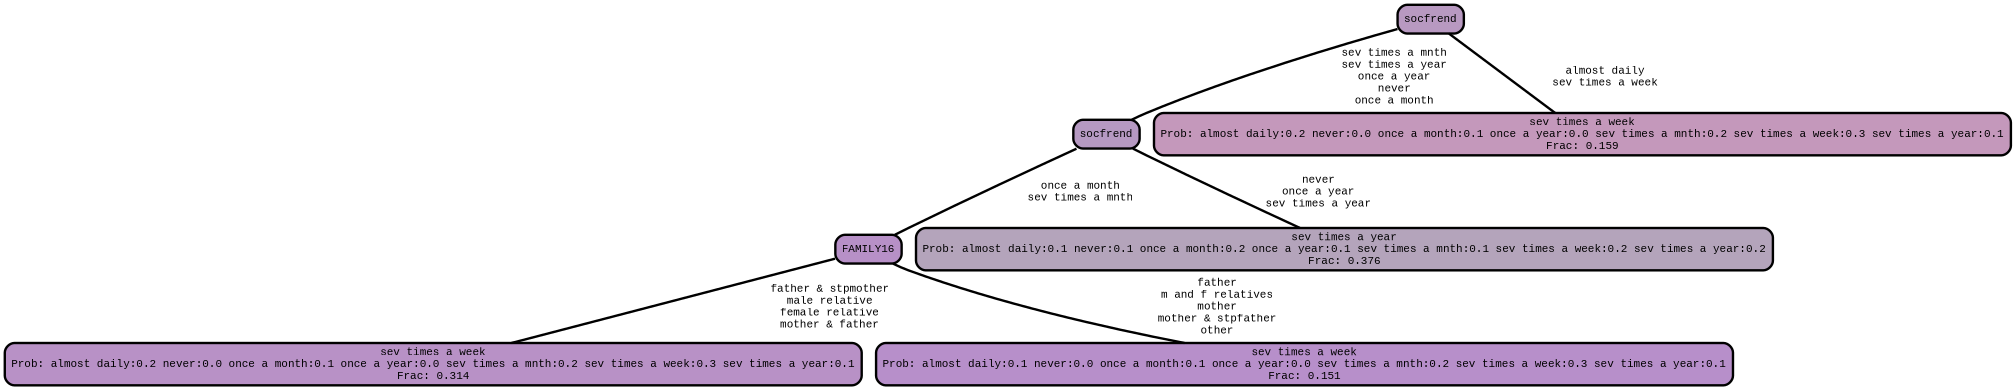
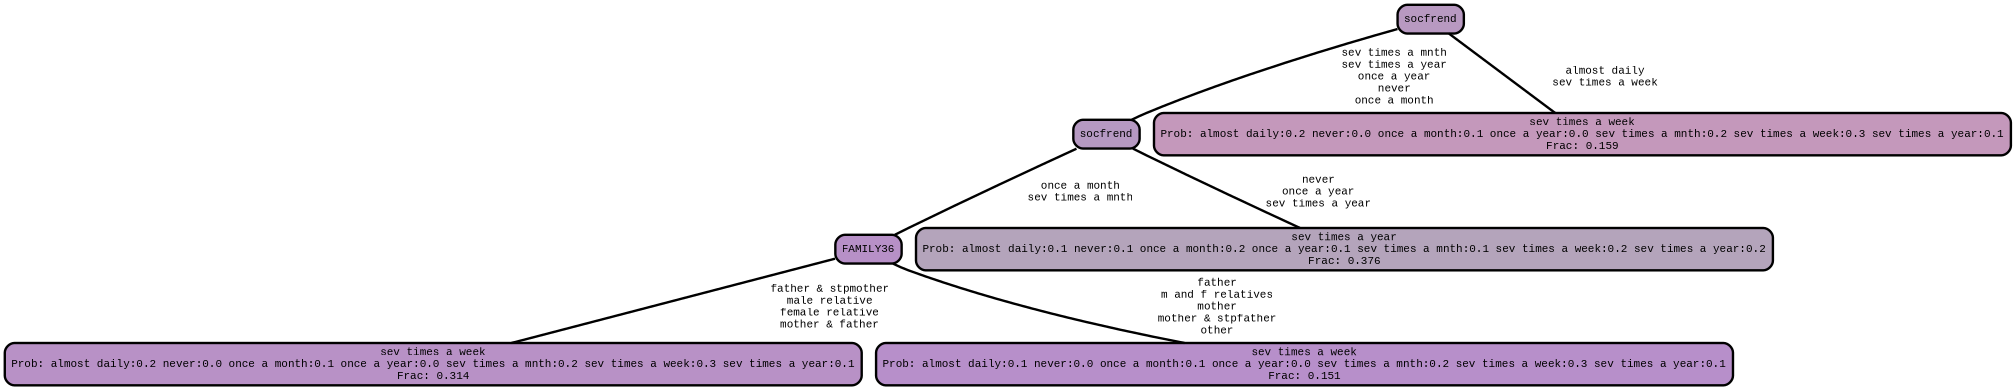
(868, 249) -> (868, 249)
